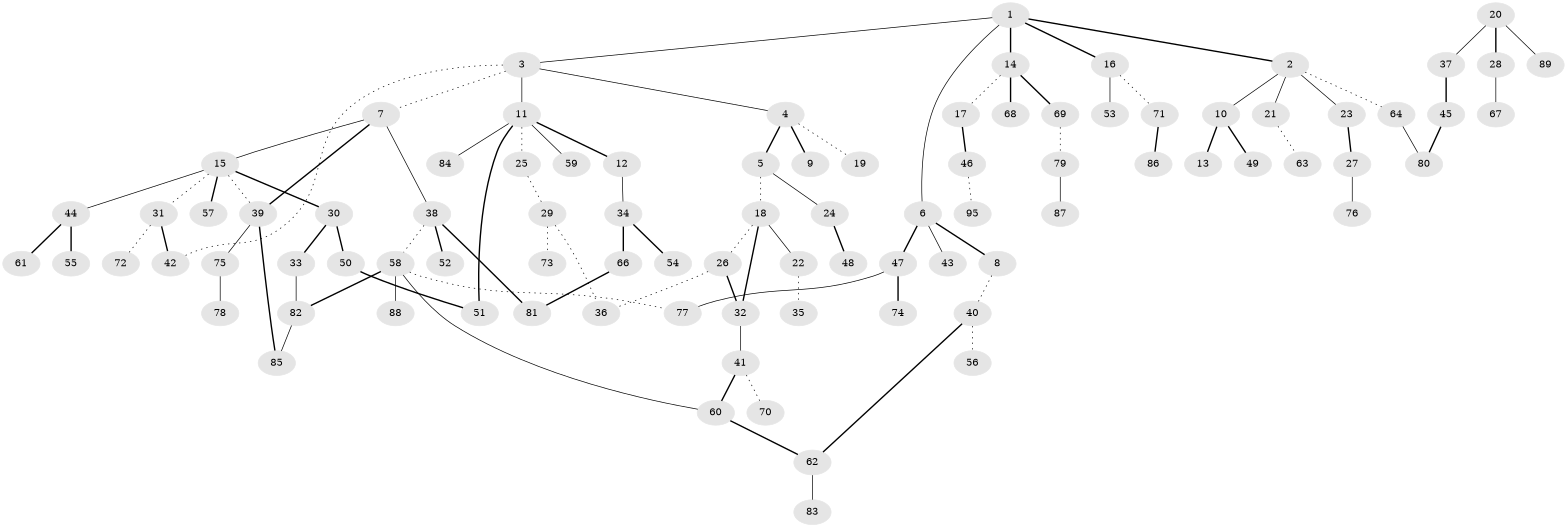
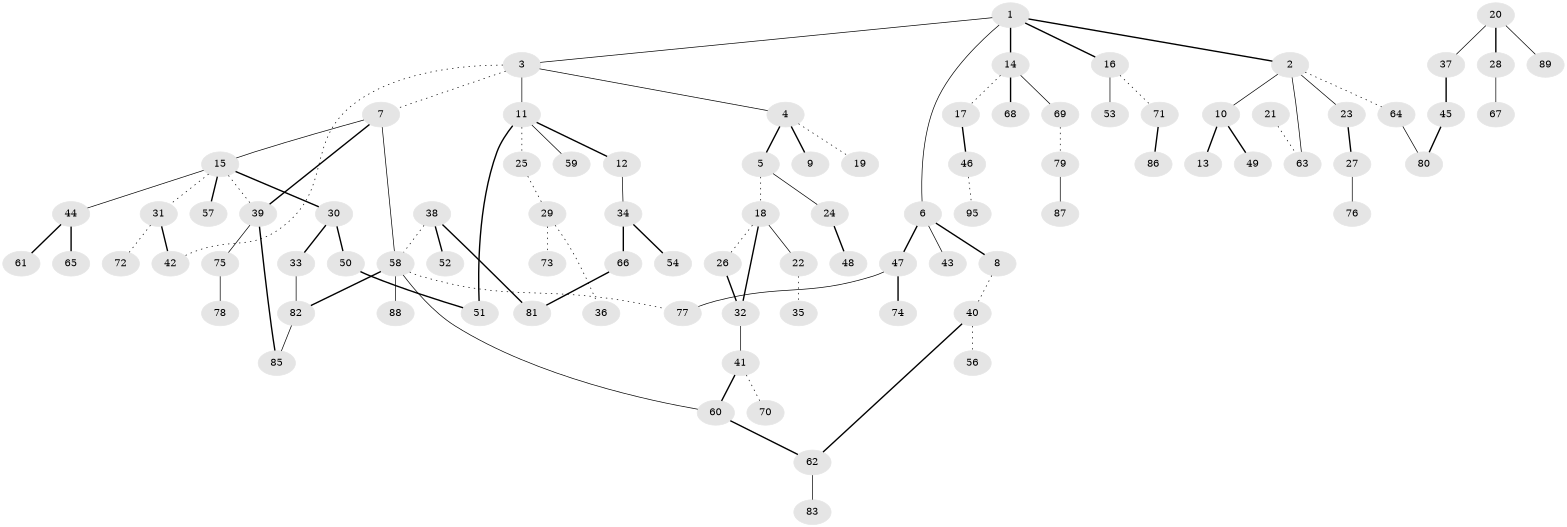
(1035, 90) -> (1035, 90)
(1280, 90) -> (1297, 115)
(407, 164) -> (388, 189)
(445, 164) -> none
(71, 264) -> (71, 264)
(663, 290) -> none
